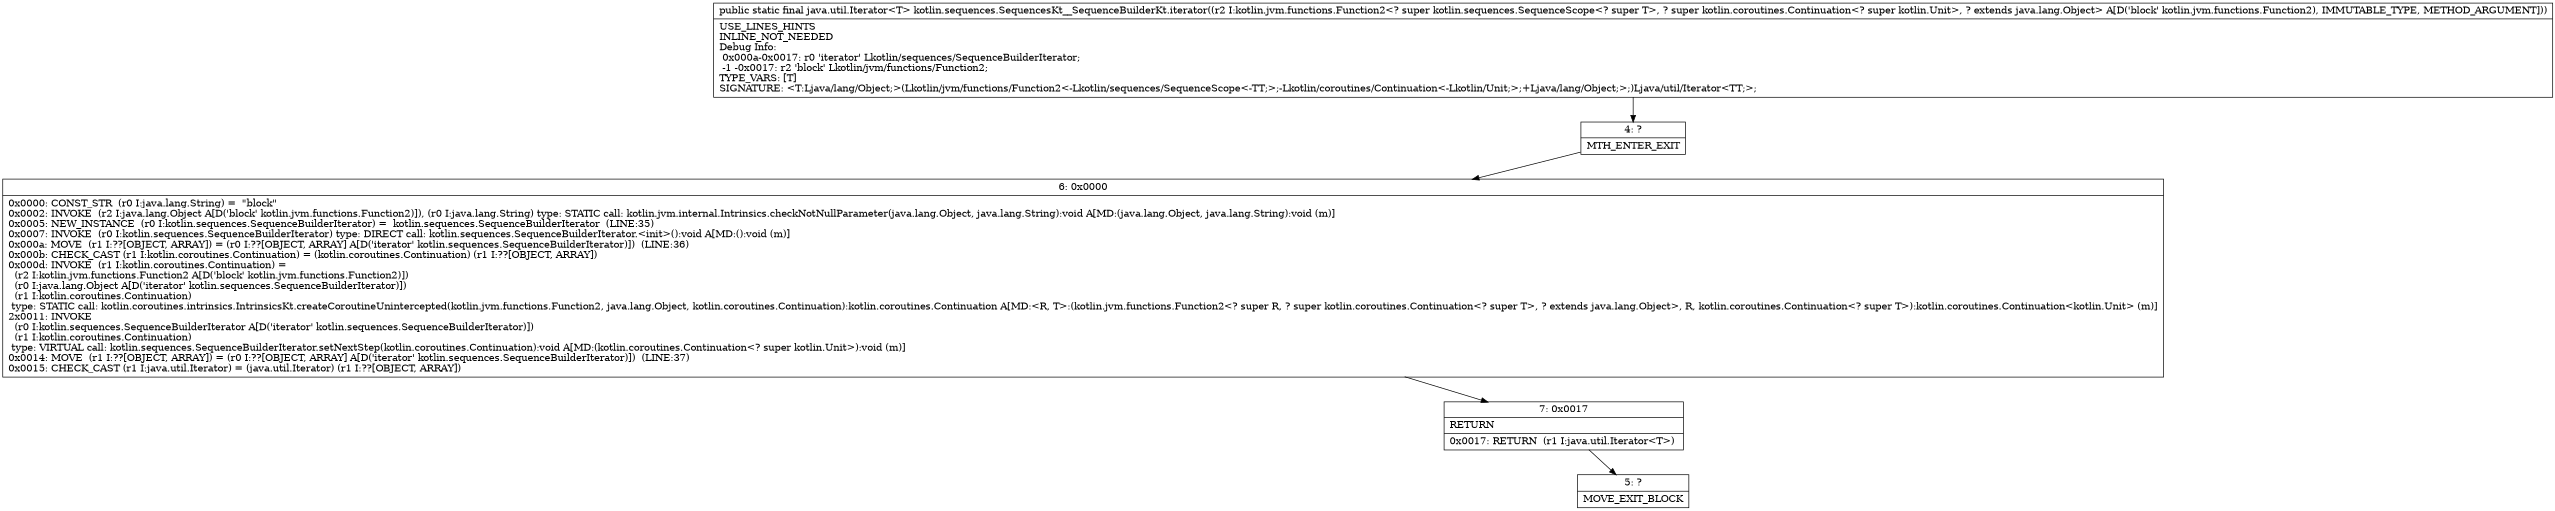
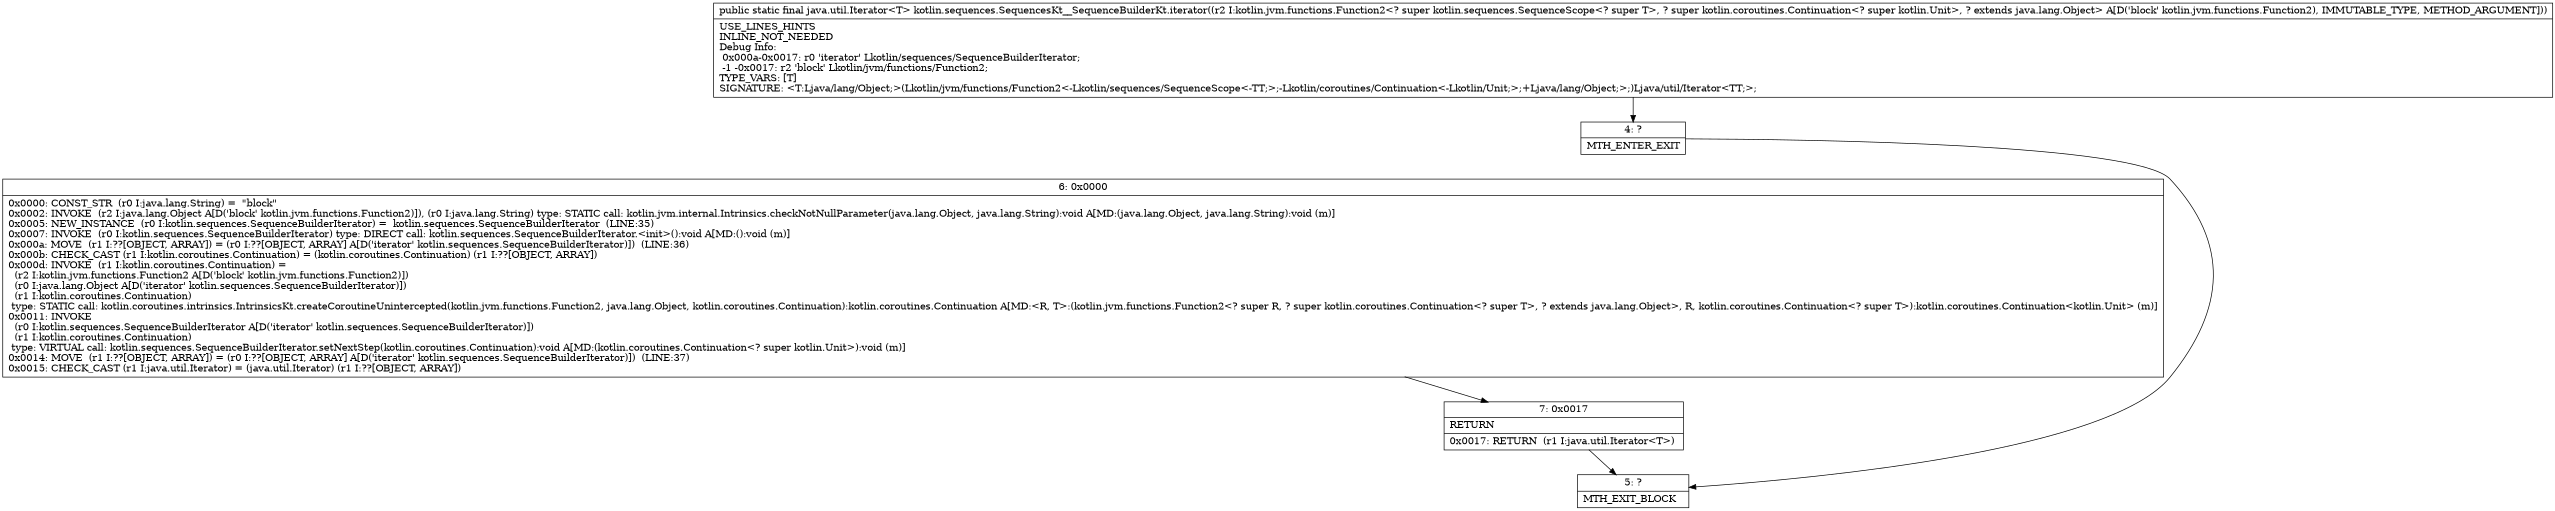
(1530, 165) -> (2213, 280)
(53, 317) -> (53, 317)
(1633, 499) -> (1630, 499)
